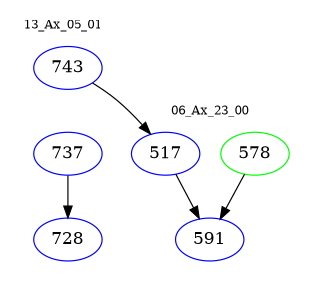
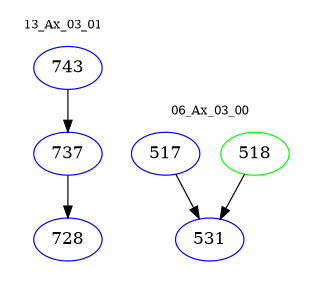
(63, 26) -> (63, 26)
(210, 111) -> (210, 111)
(130, 112) -> (68, 105)
(255, 154) -> (255, 154)
(210, 240) -> (210, 240)
